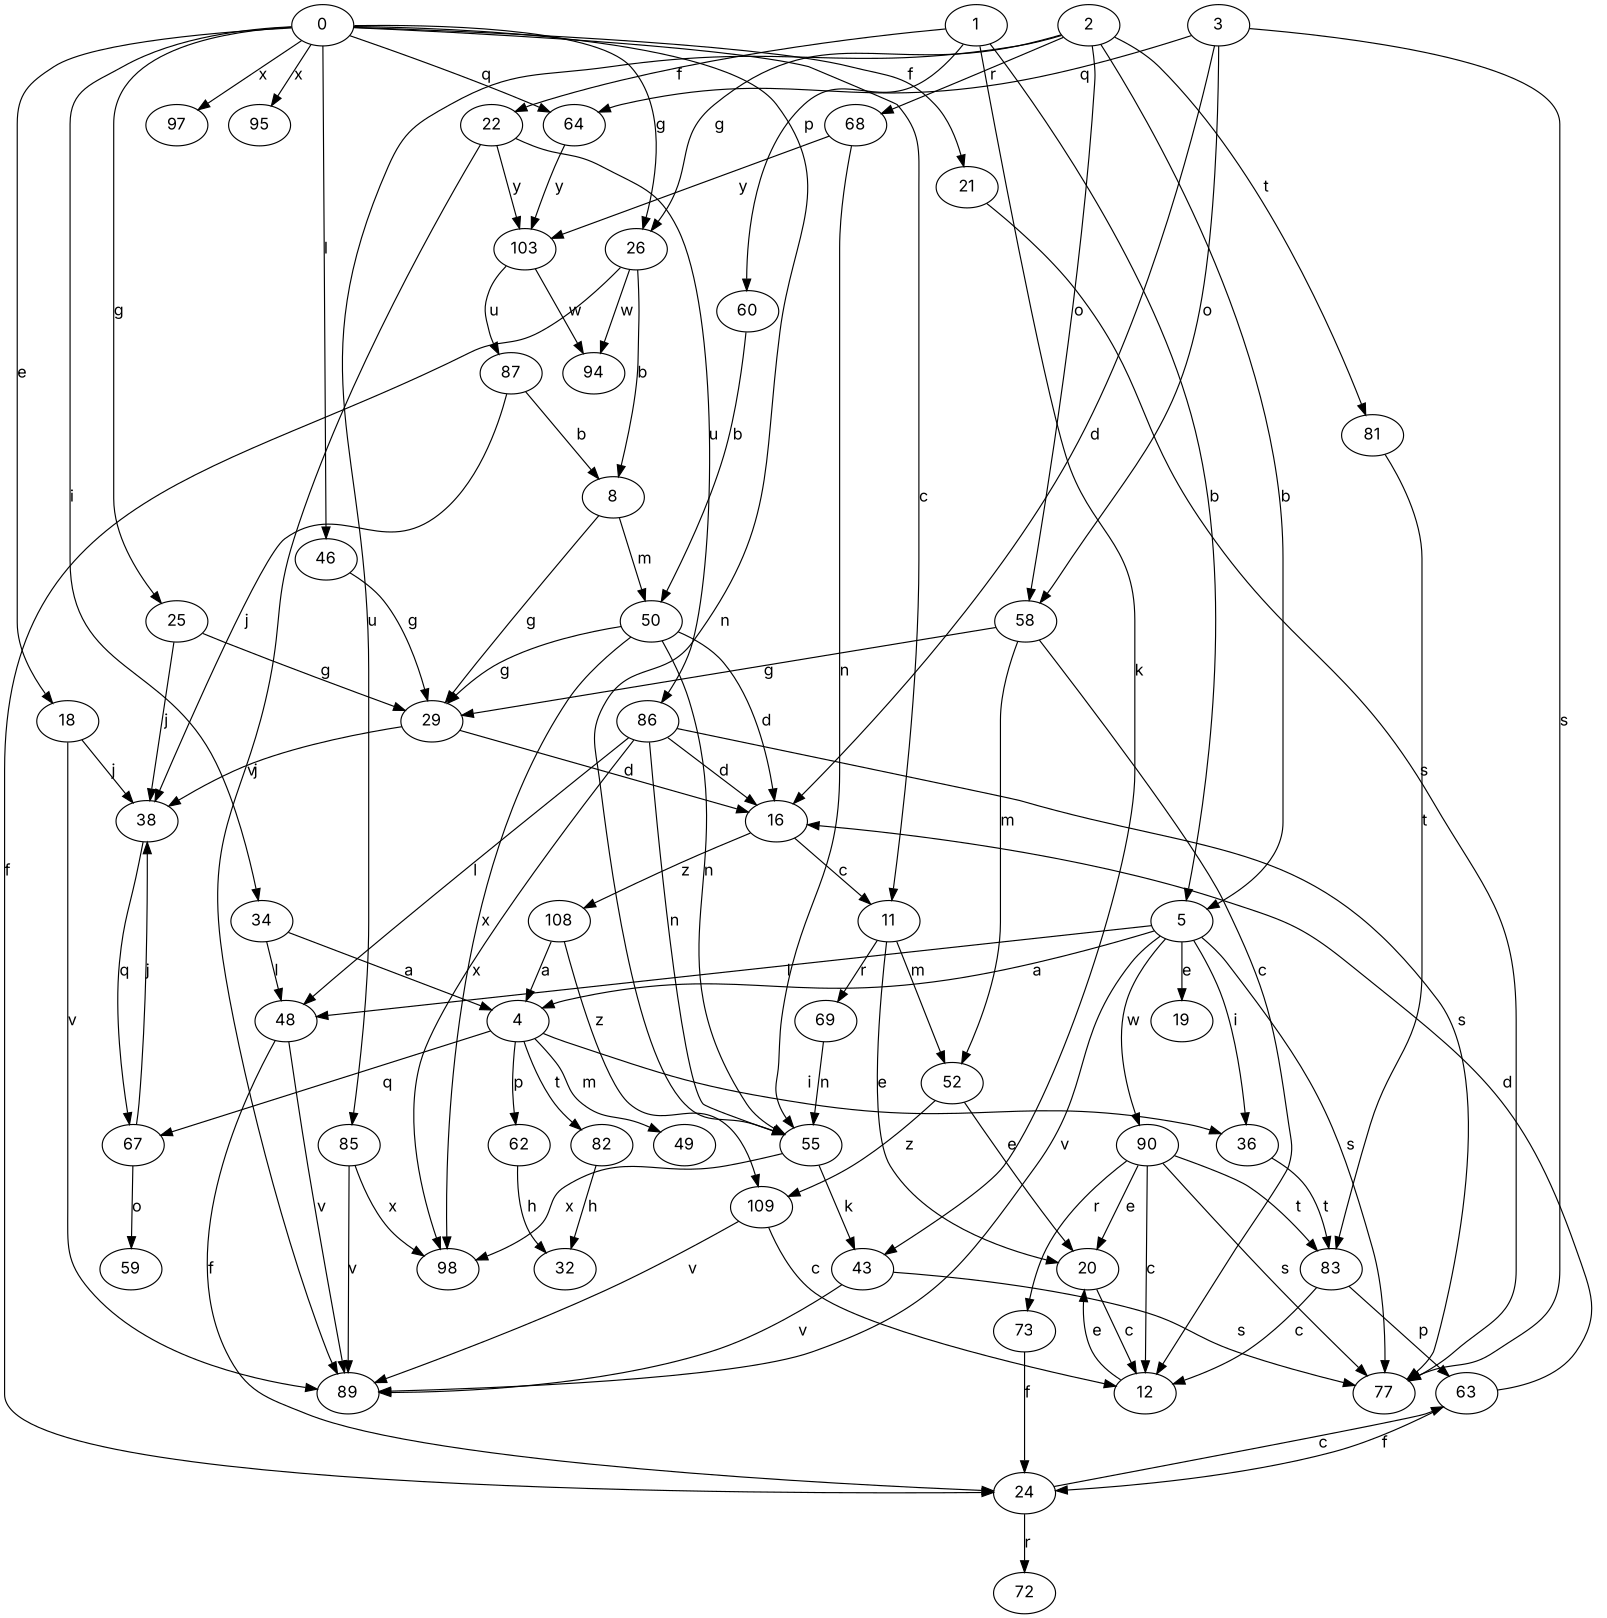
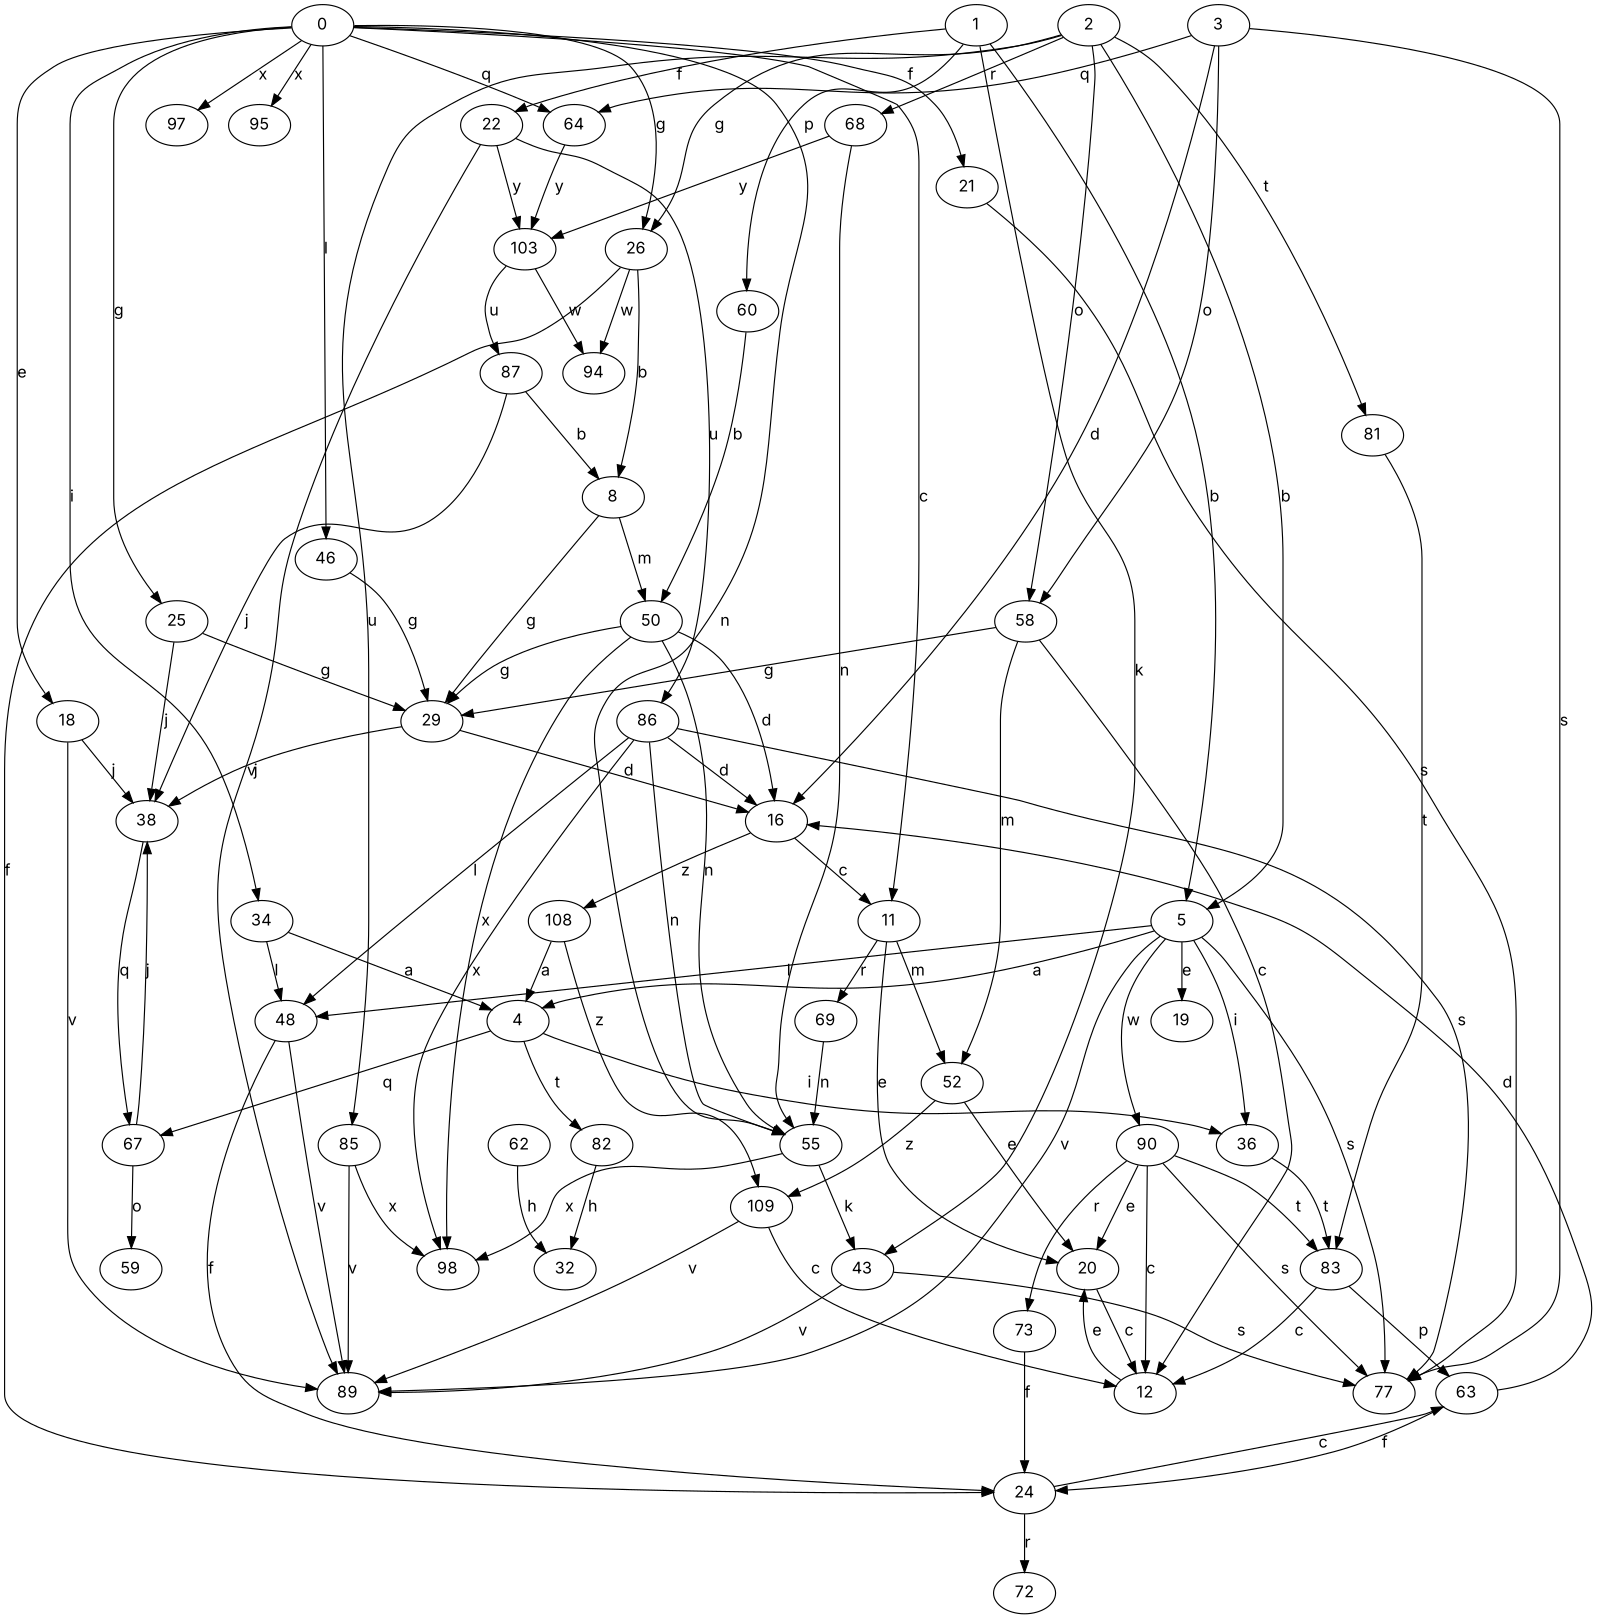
(513, 1077) -> none
(685, 1145) -> none
